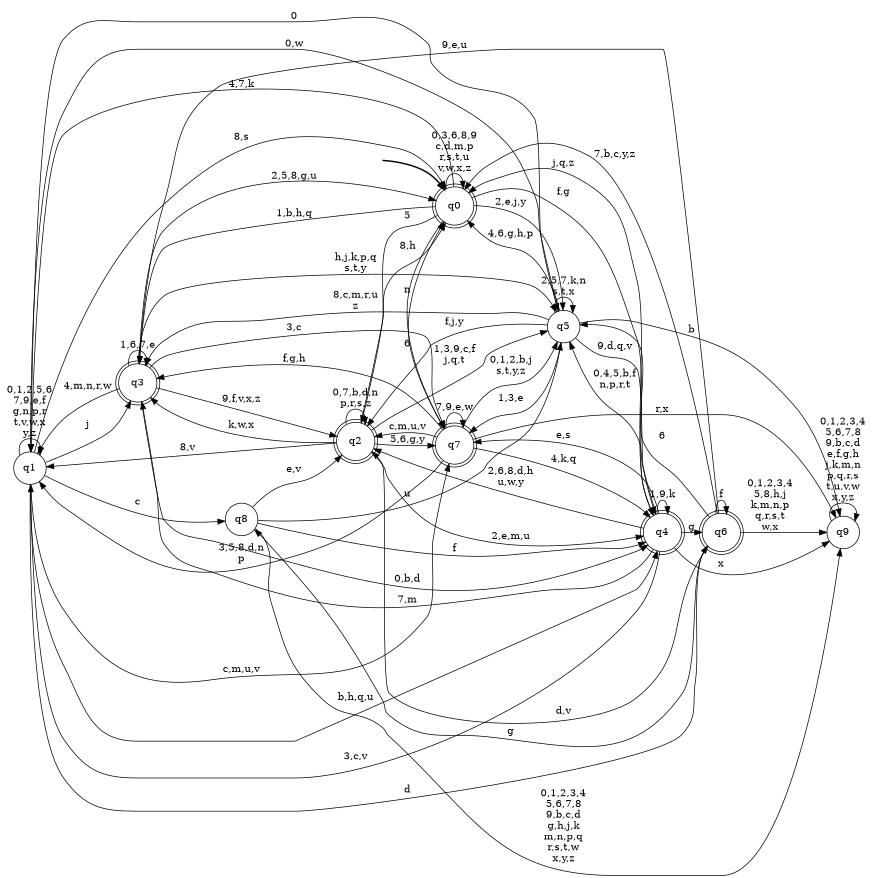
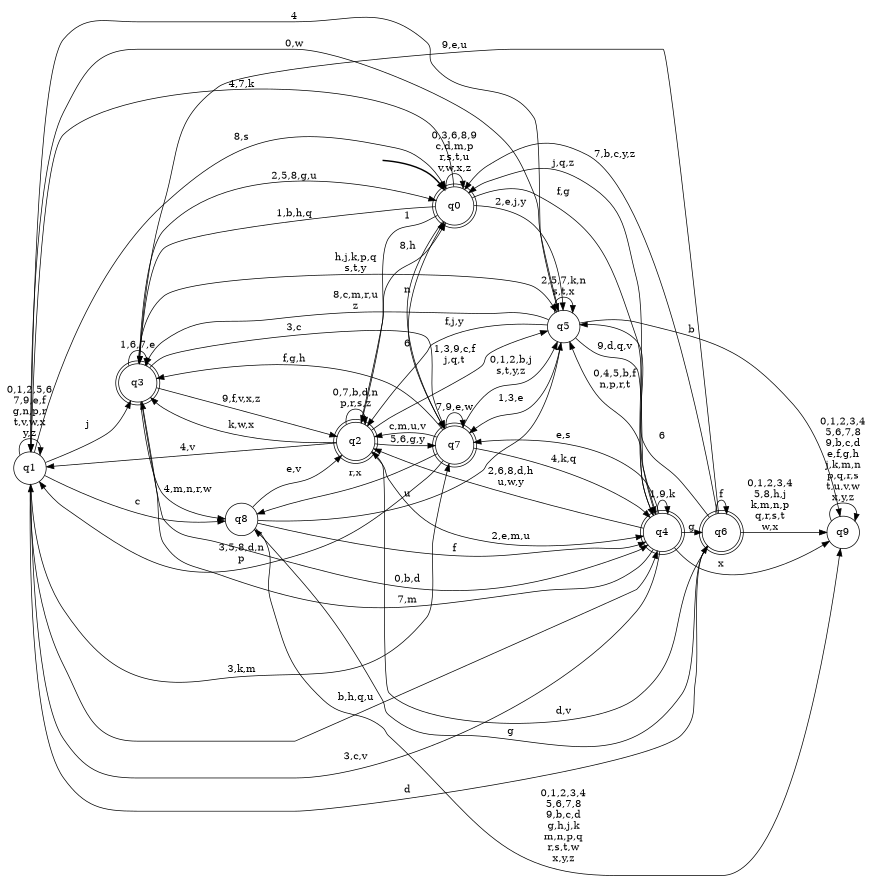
(294, 16) -> (294, 16)
(408, 216) -> (408, 216)
(529, 255) -> none
(75, 411) -> (162, 493)
(673, 415) -> (353, 488)
(188, 448) -> (188, 448)
(242, 669) -> (242, 669)
